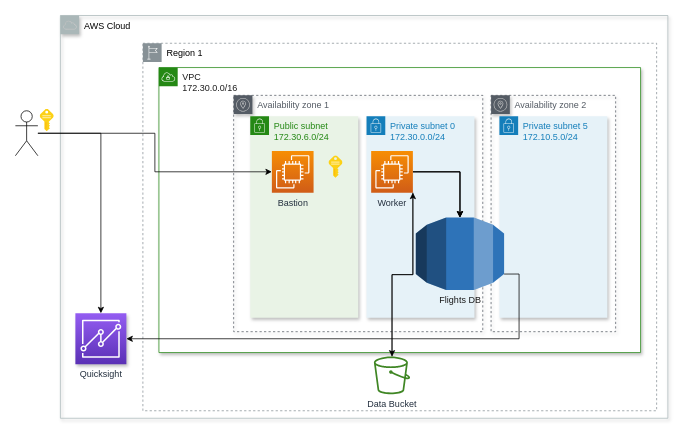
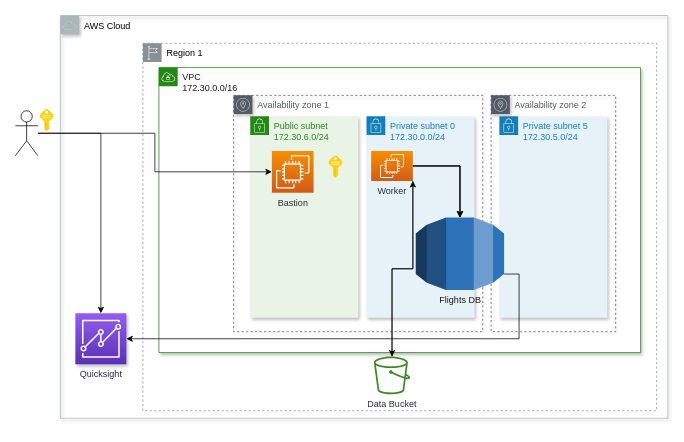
(560, 132) -> (560, 132)
(392, 172) -> (392, 166)
